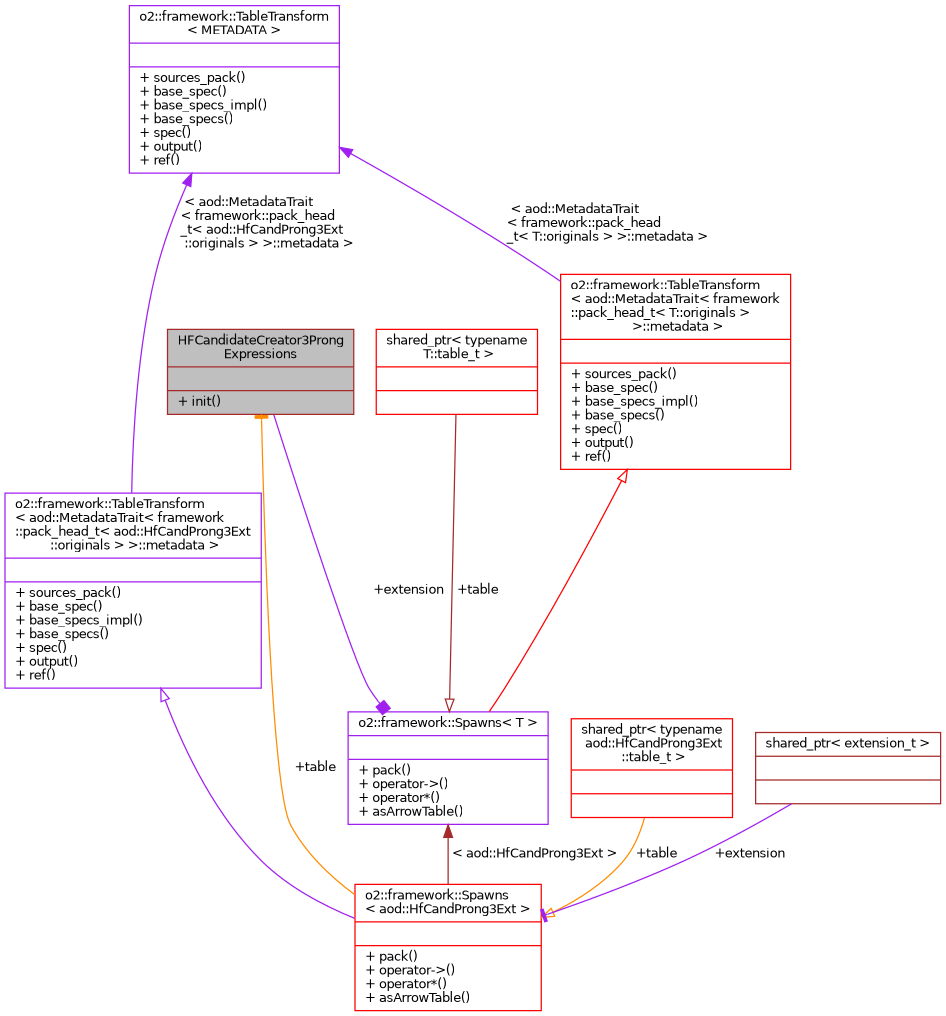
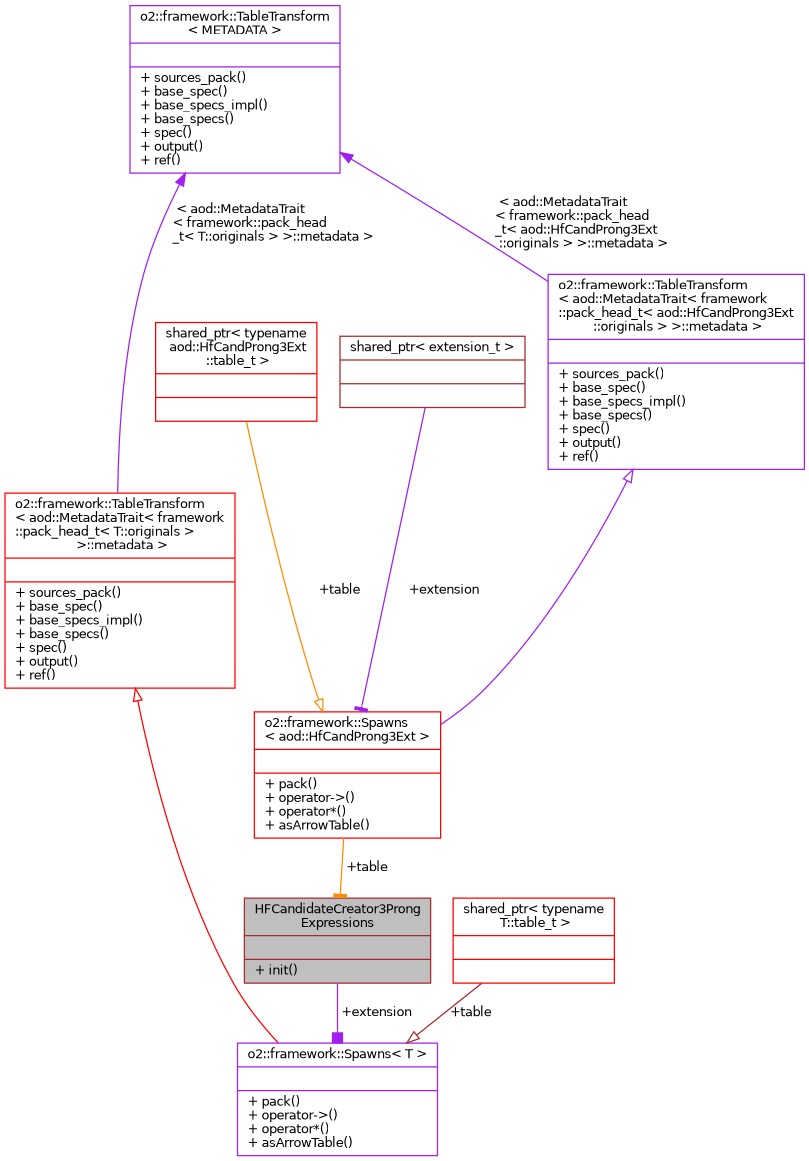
(448, 861) -> none
